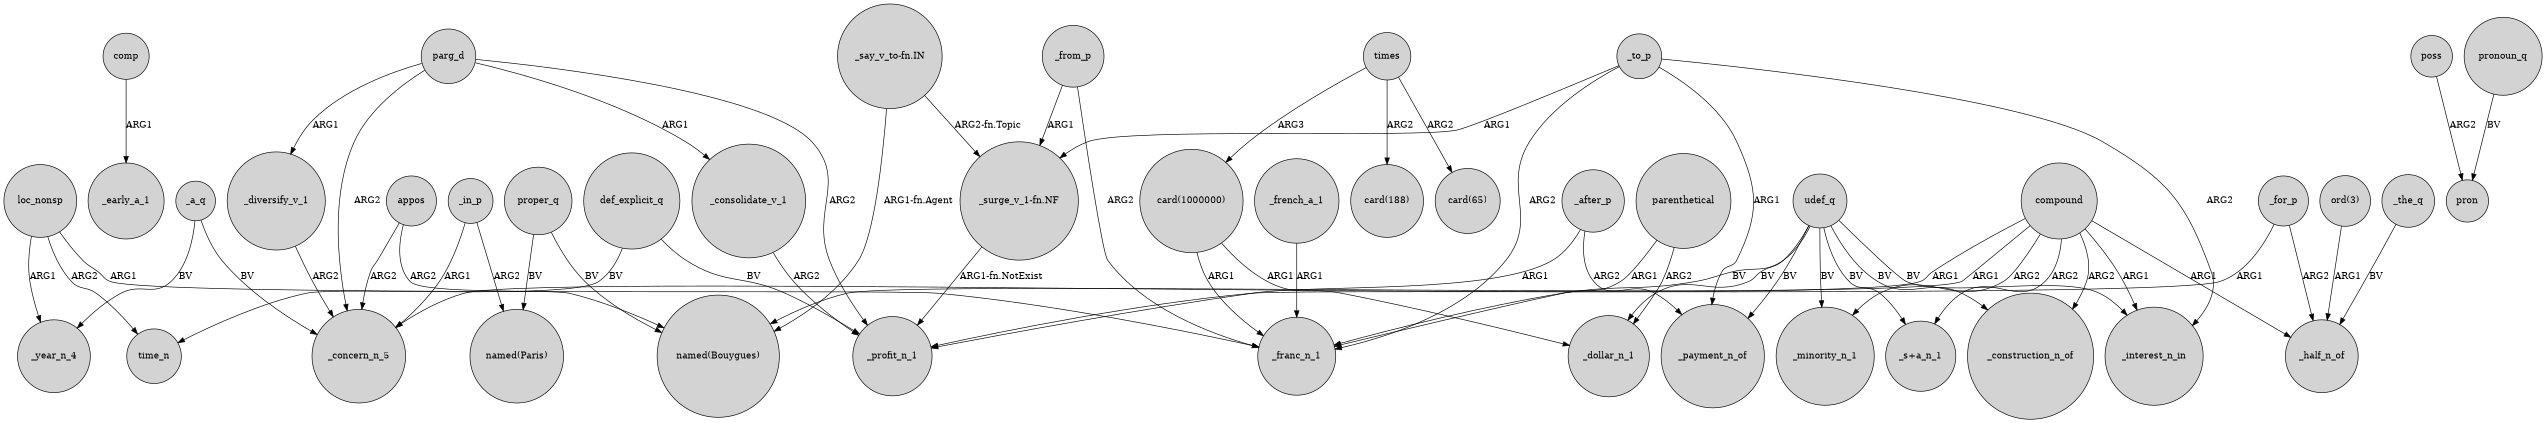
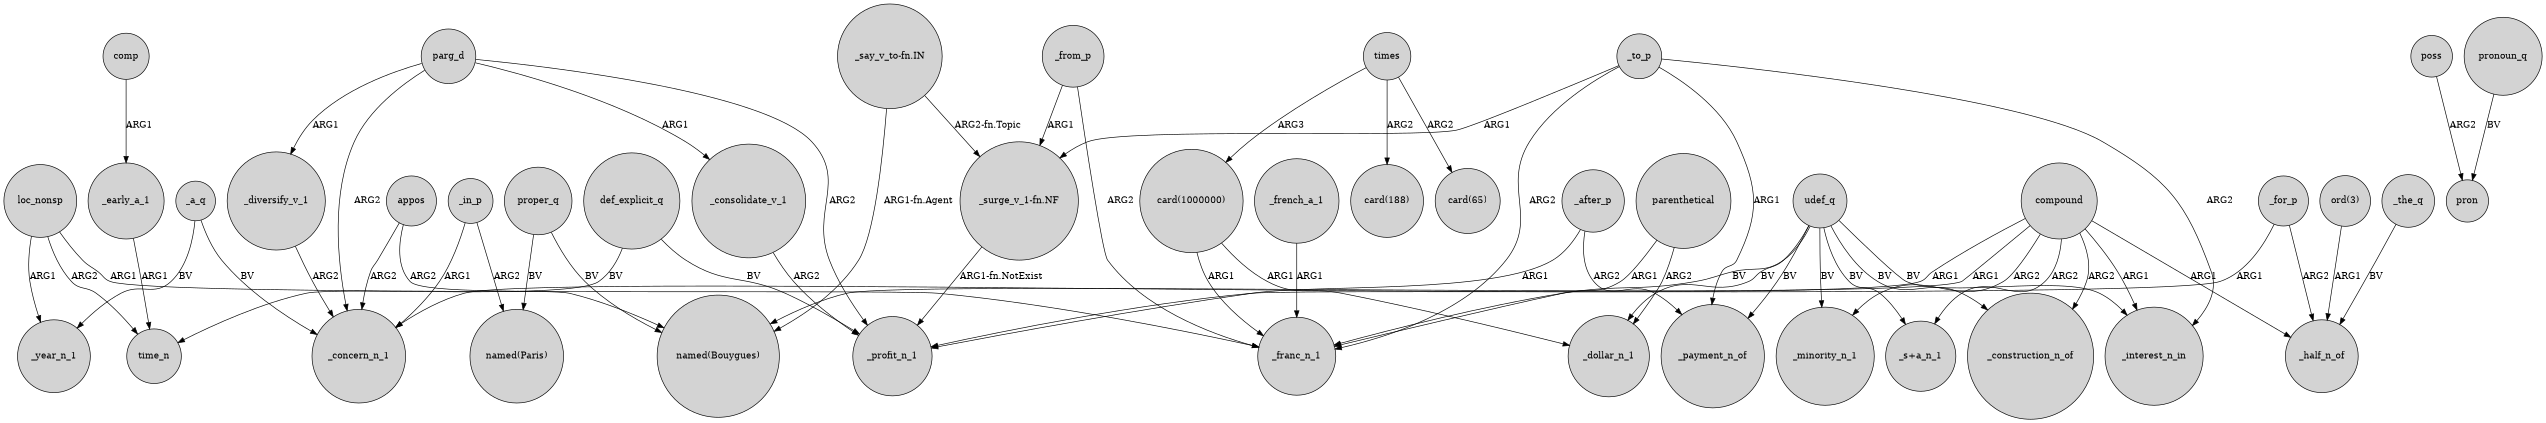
none -> (141, 280)
(54, 356) -> (54, 356)
(359, 356) -> (359, 356)
